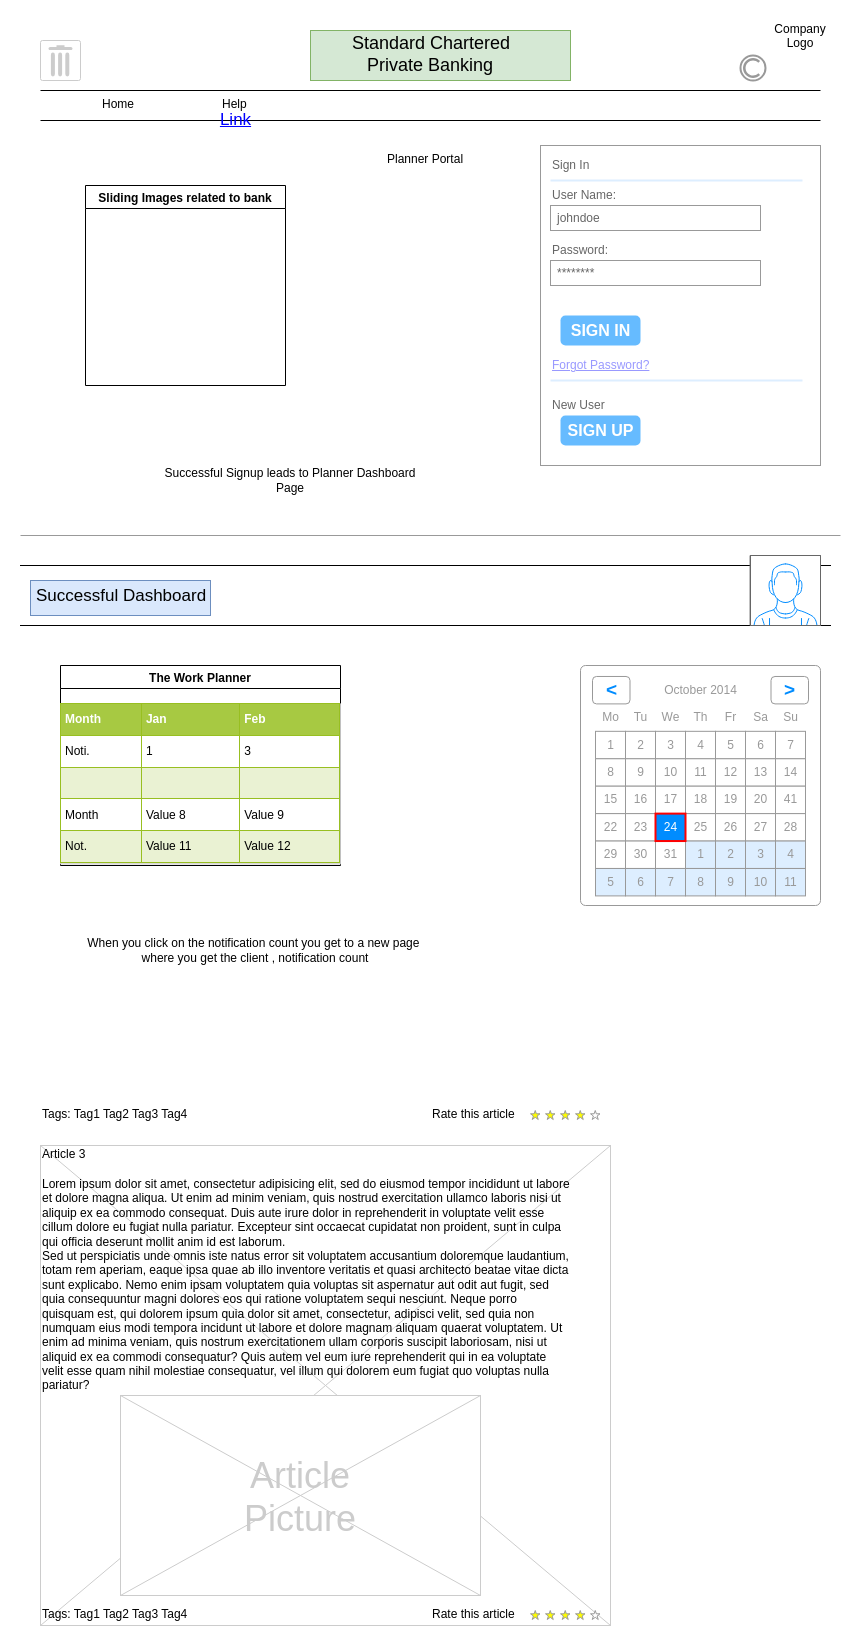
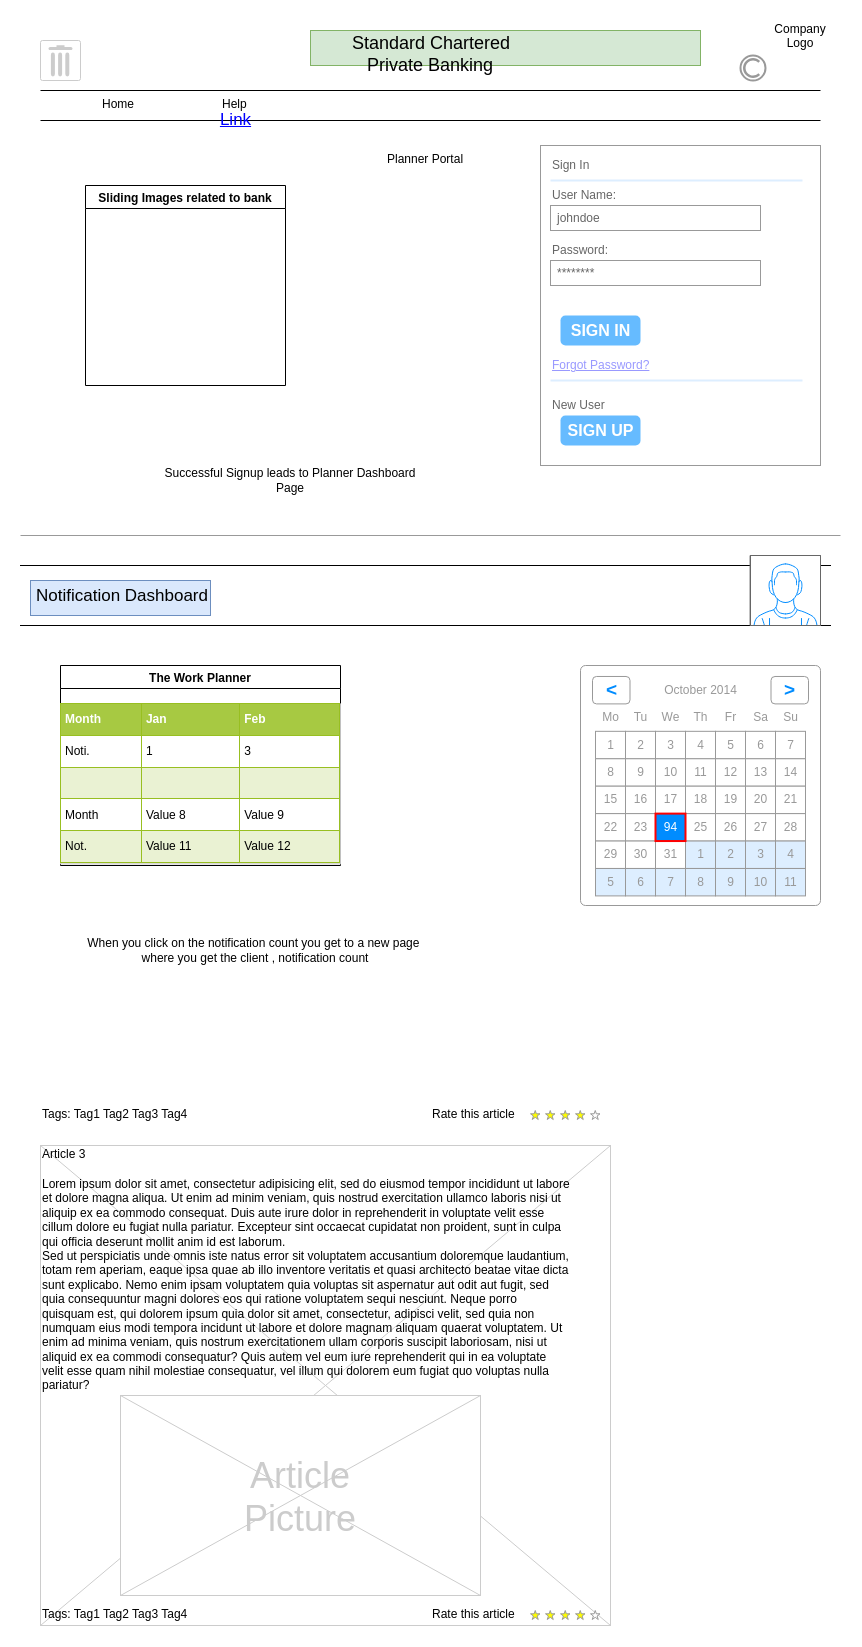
(441, 56) -> (506, 48)
(127, 597) -> (132, 597)
(791, 800) -> (791, 800)
(671, 828) -> (671, 828)
